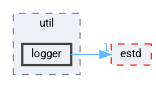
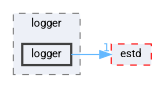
(47, 24) -> (47, 24)
